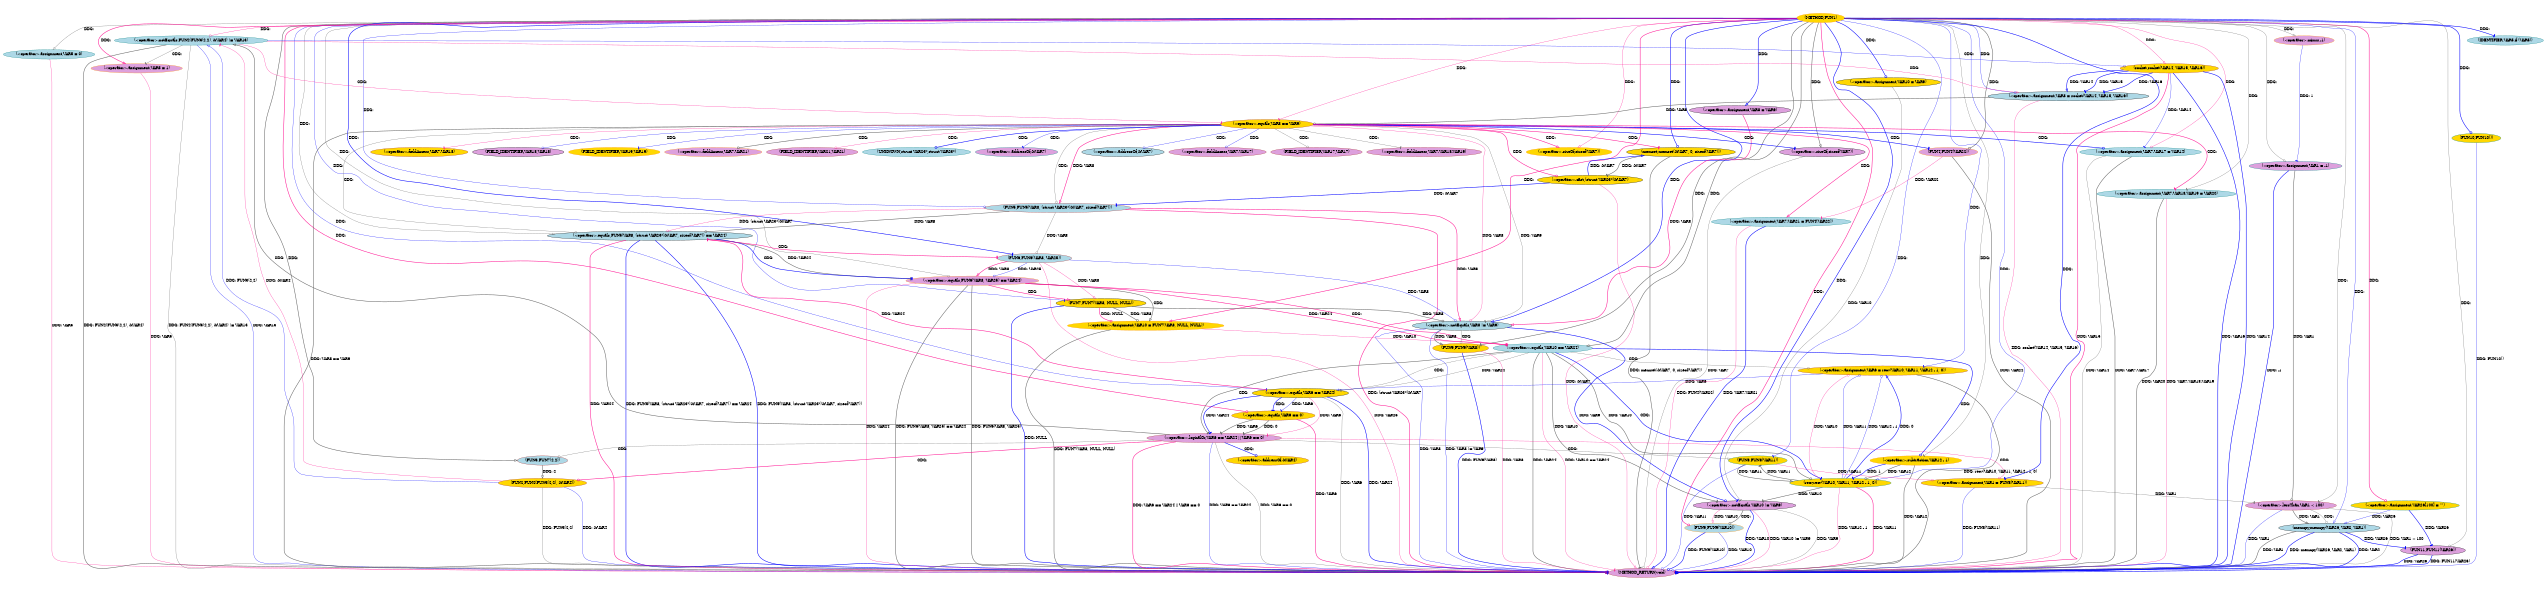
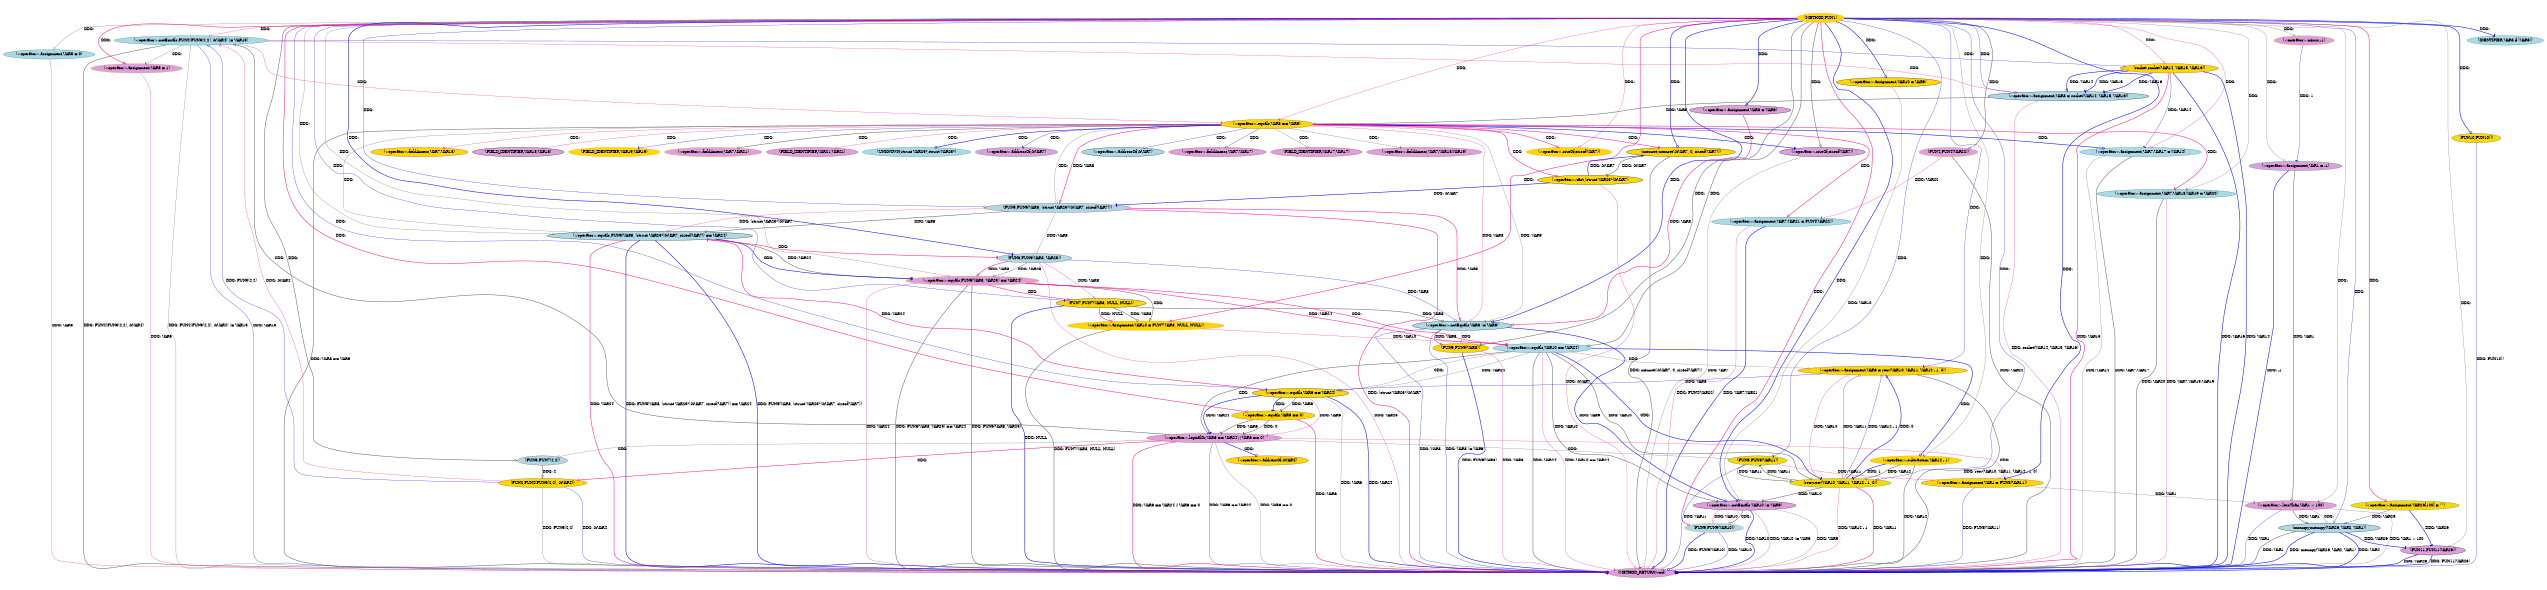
(1621, 127) -> none
(814, 128) -> (814, 128)
